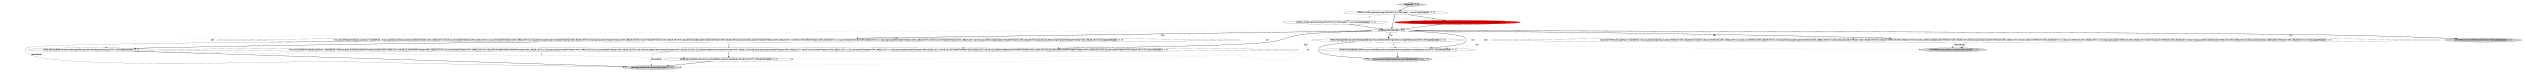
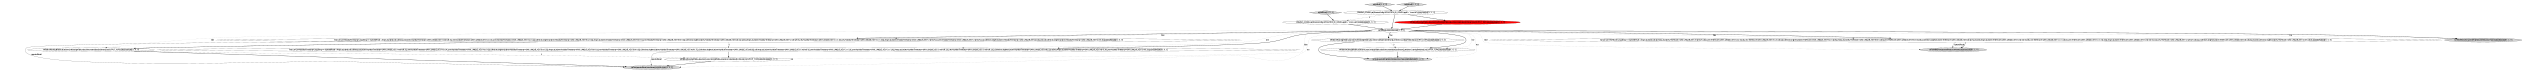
none -> (1380, 5)
none -> (1326, 13)
